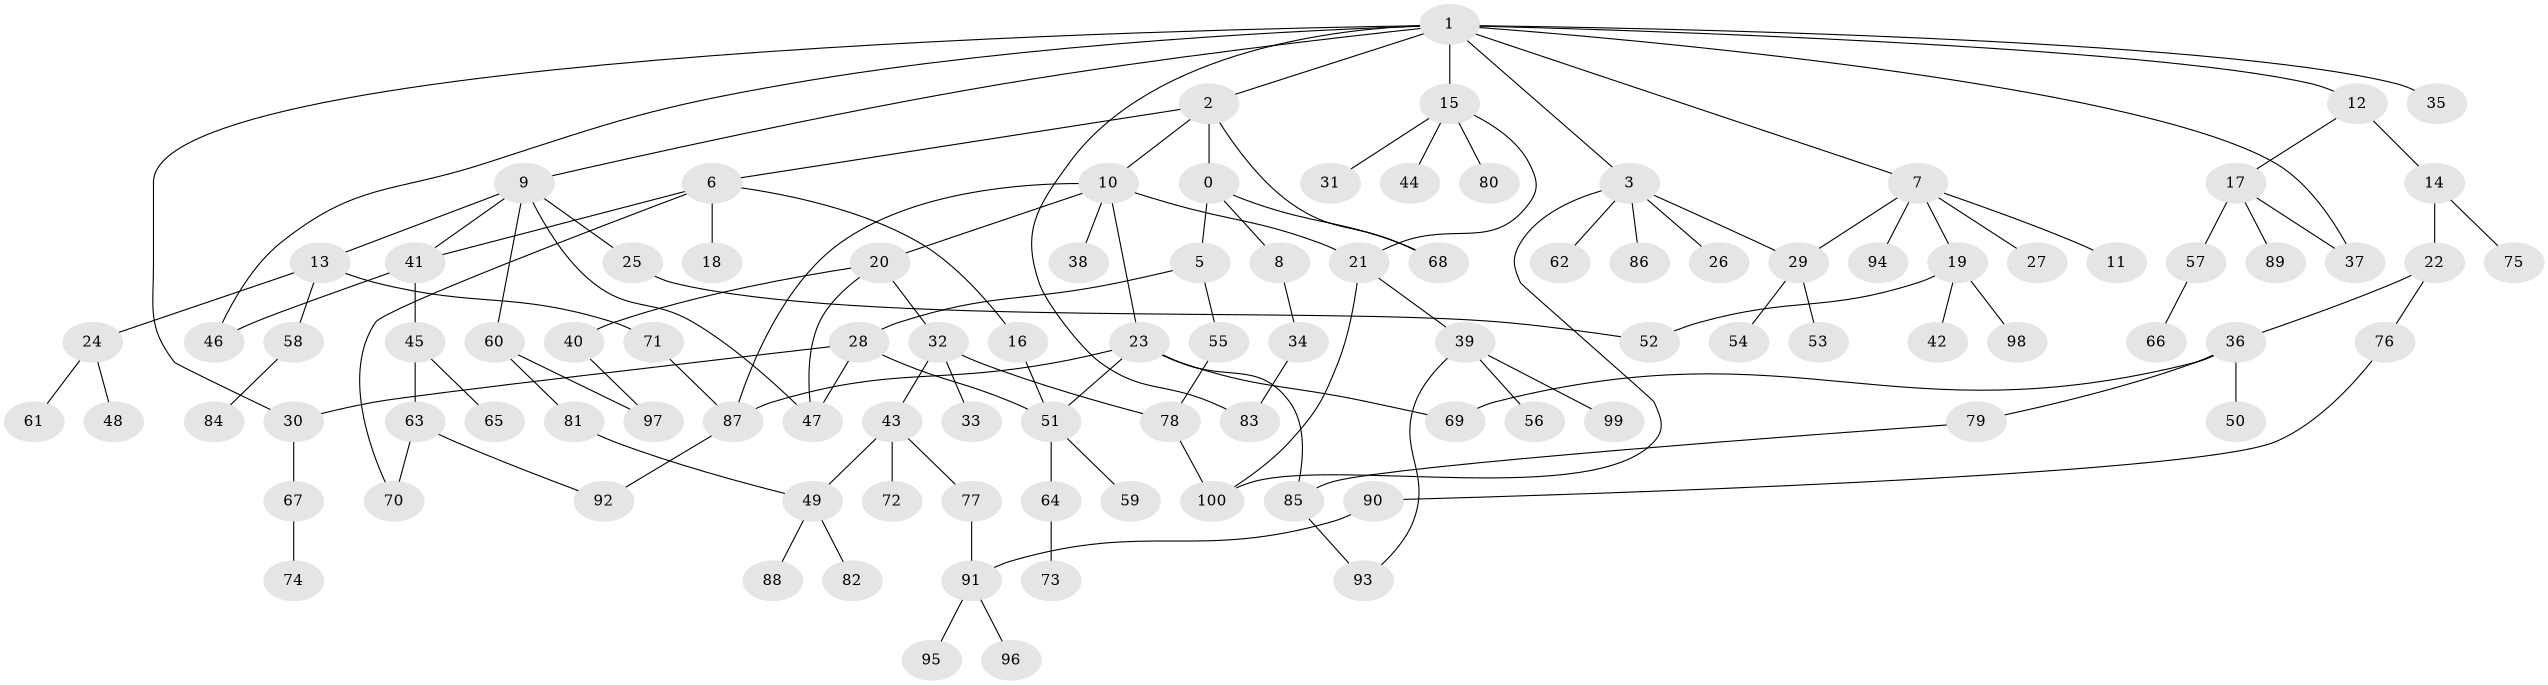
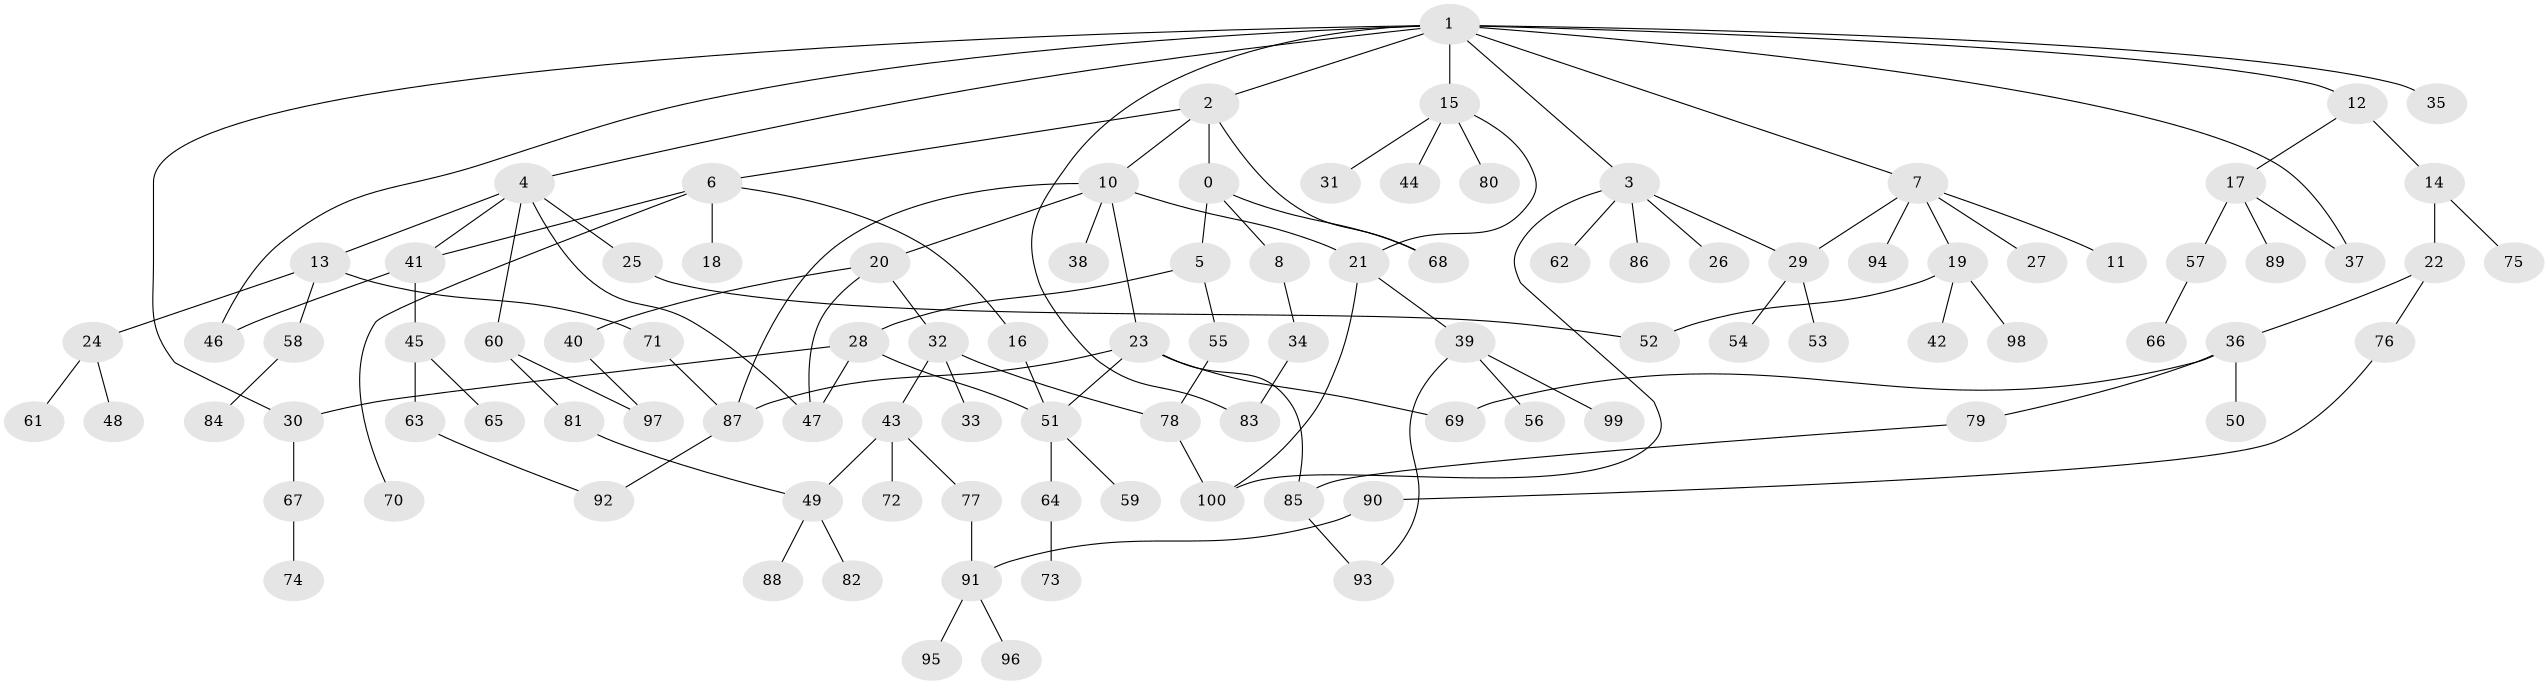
(524, 183) -> (524, 183)
(405, 462) -> none
